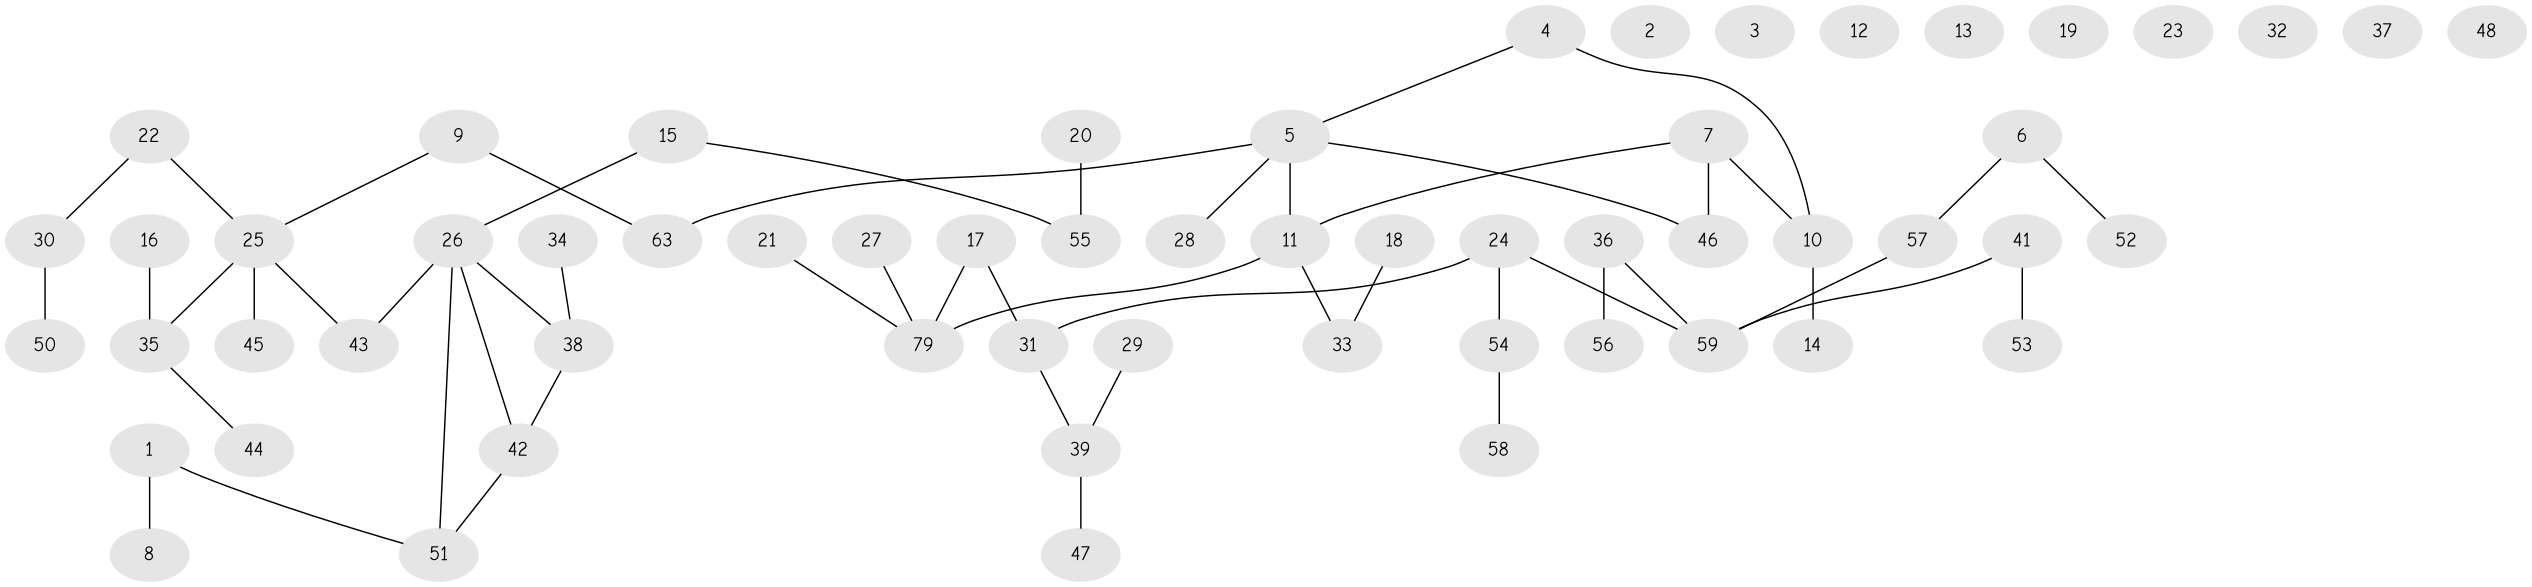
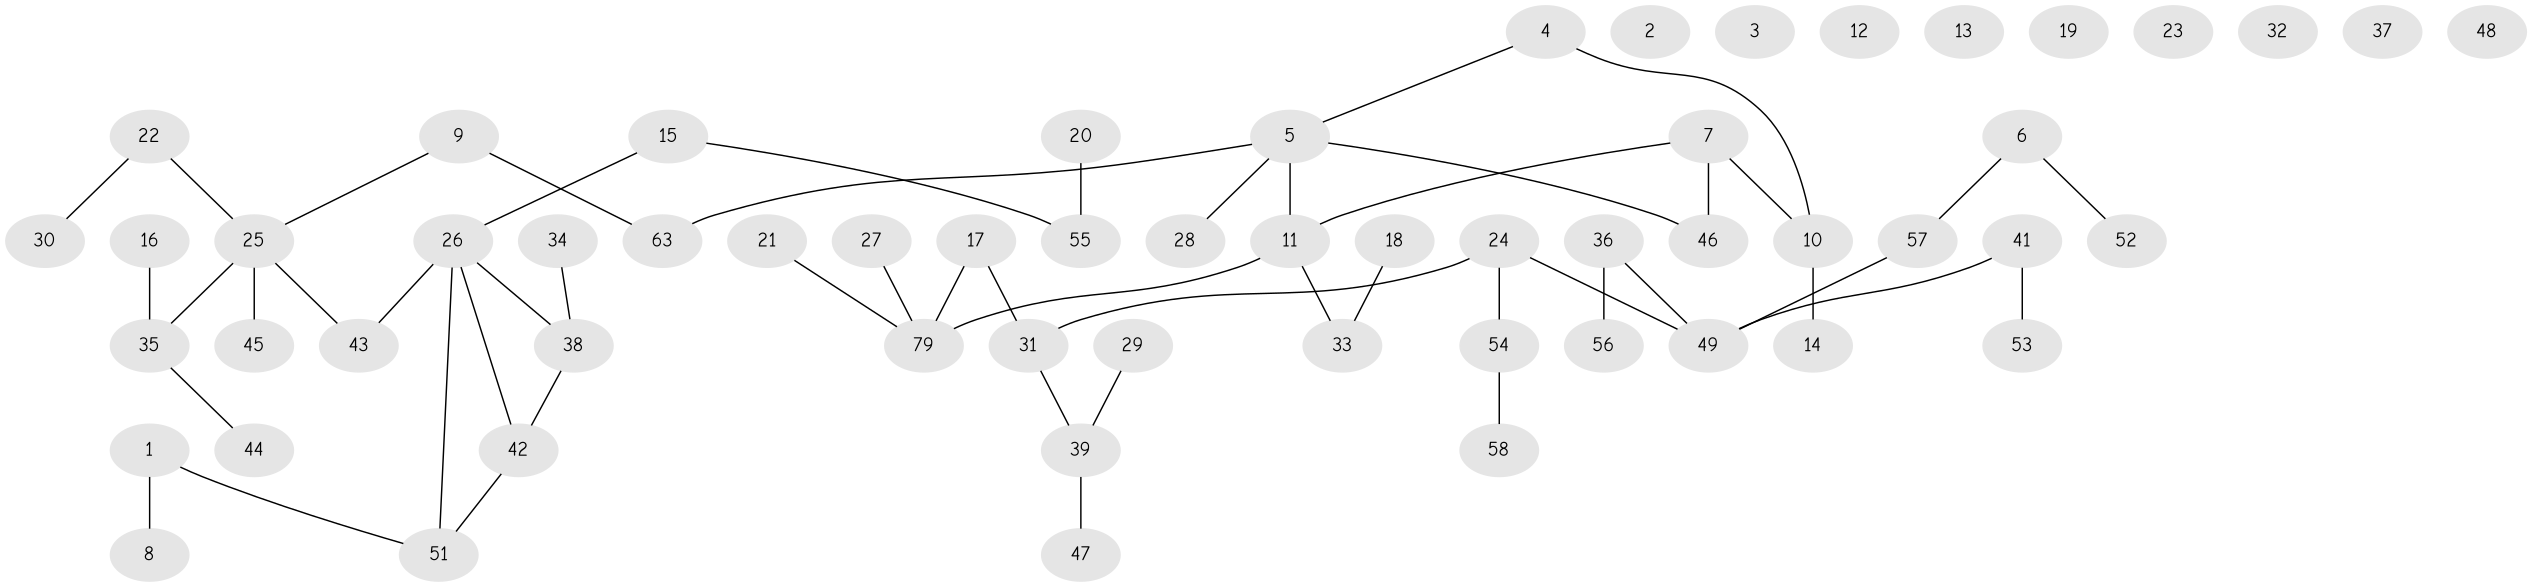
(45, 346) -> none
(1708, 346) -> (1708, 346)
